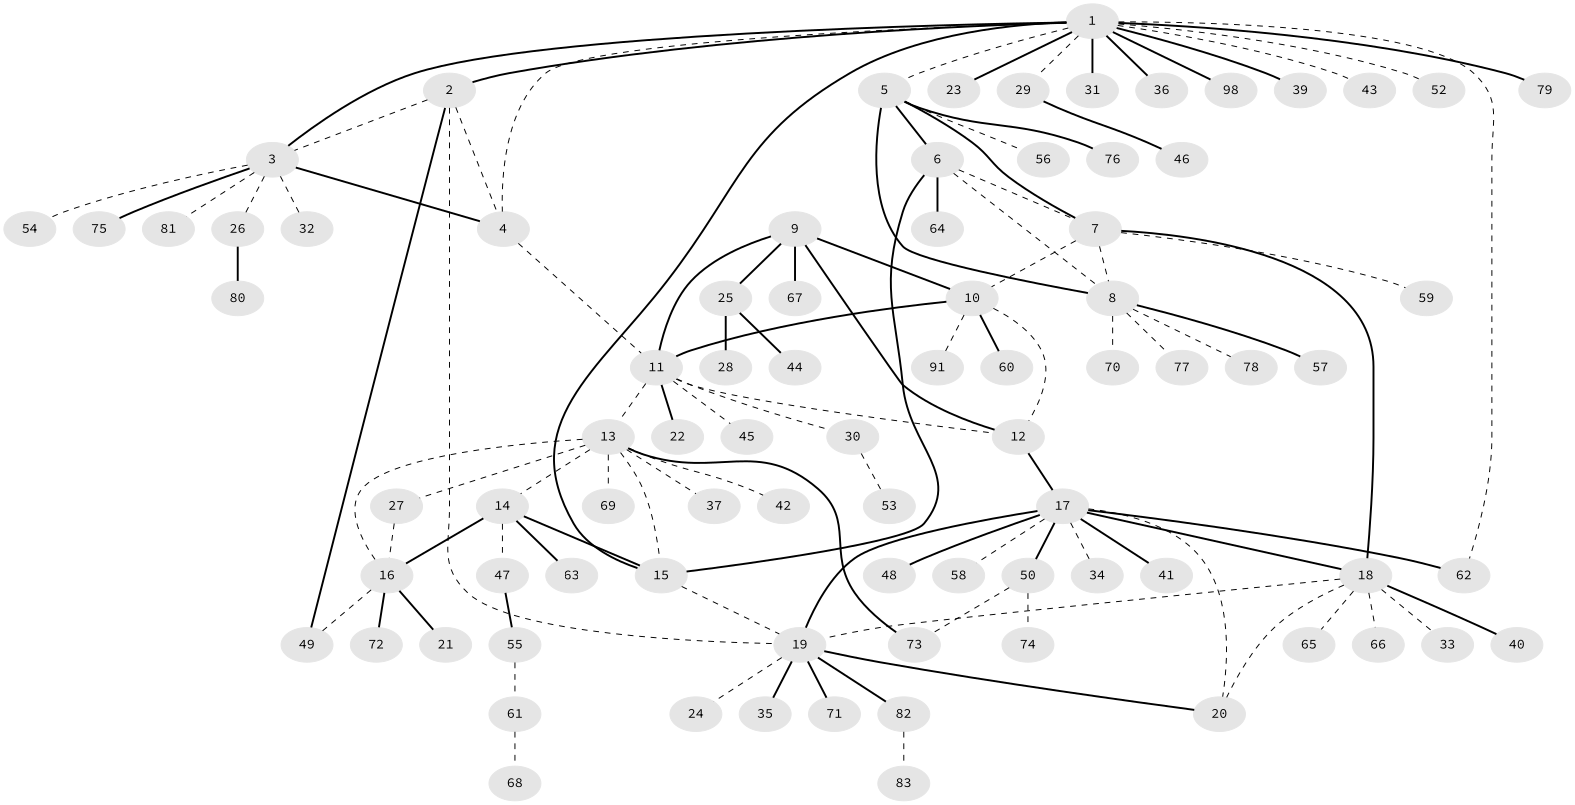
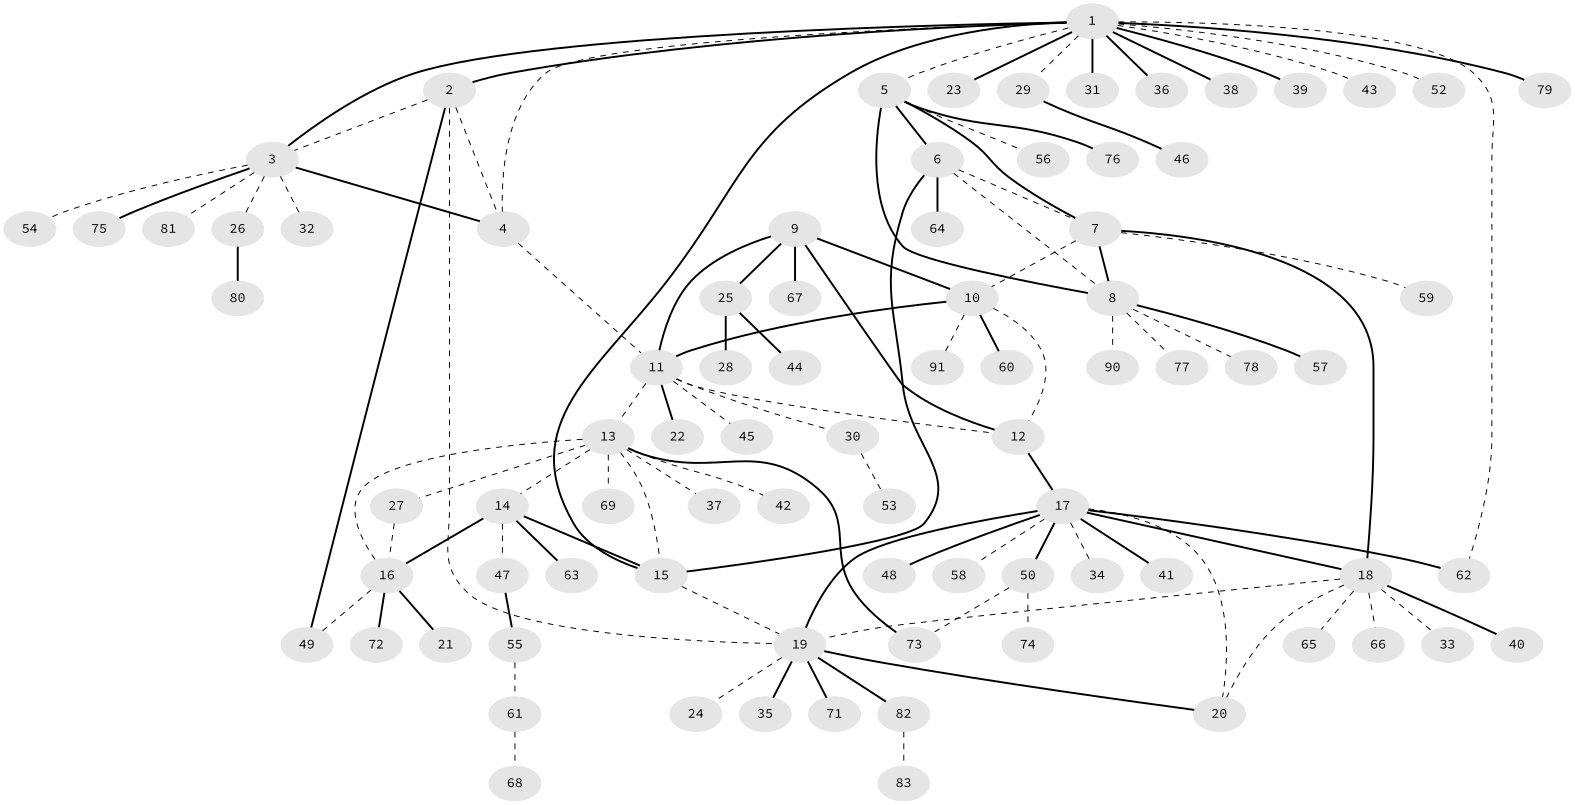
(1231, 90) -> (1231, 90)
(1104, 264) -> (1104, 264)
(1113, 368) -> (1113, 368)
